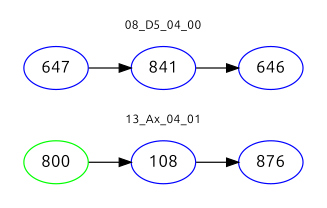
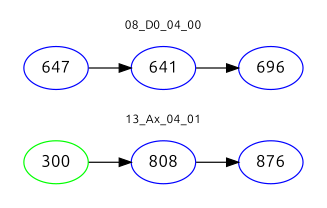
(163, 26) -> (163, 26)
(163, 68) -> (163, 68)
(271, 68) -> (271, 68)
(56, 162) -> (56, 162)
(163, 162) -> (163, 162)
